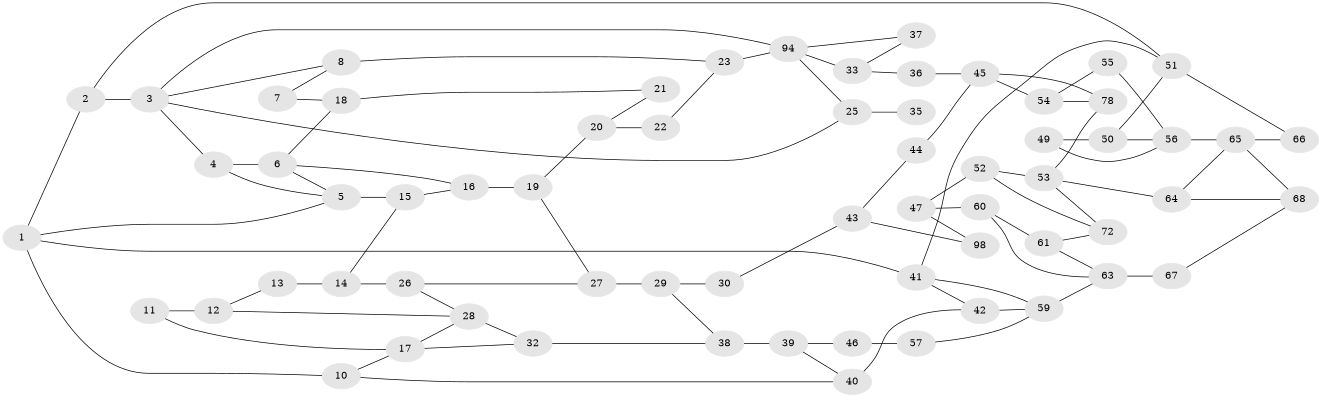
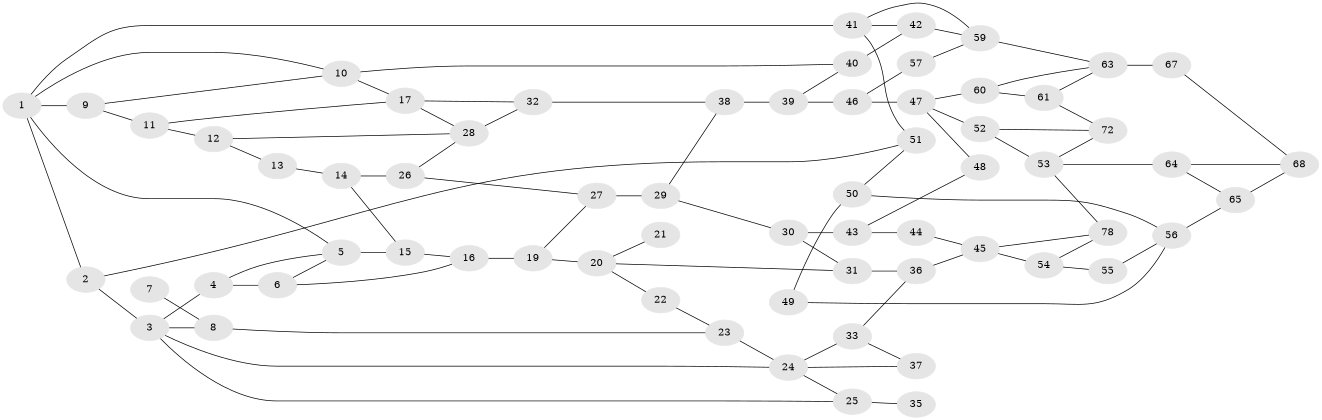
(789, 49) -> (789, 368)
(341, 101) -> none
none -> (884, 102)
none -> (86, 106)
(1300, 140) -> none
(980, 246) -> (980, 167)
none -> (852, 271)
